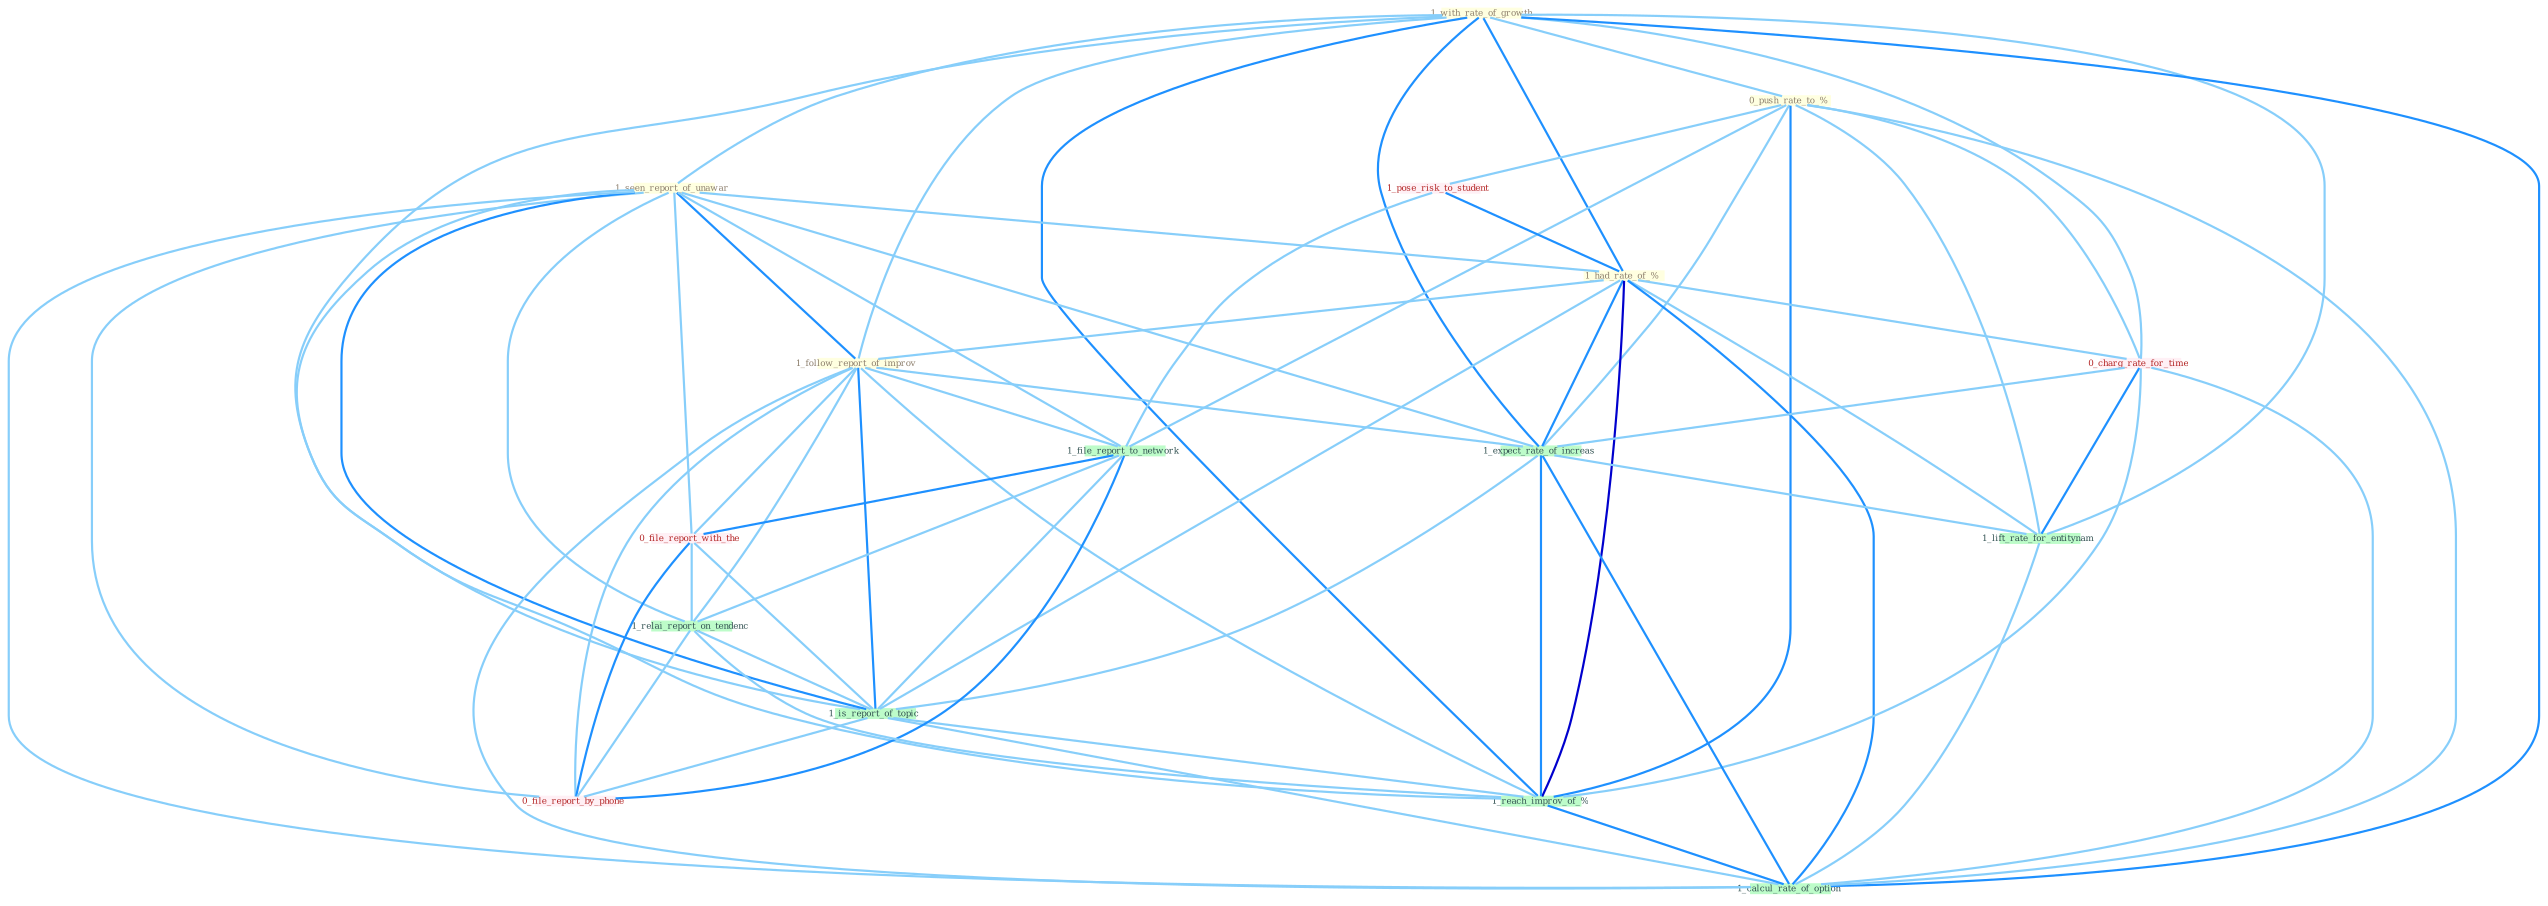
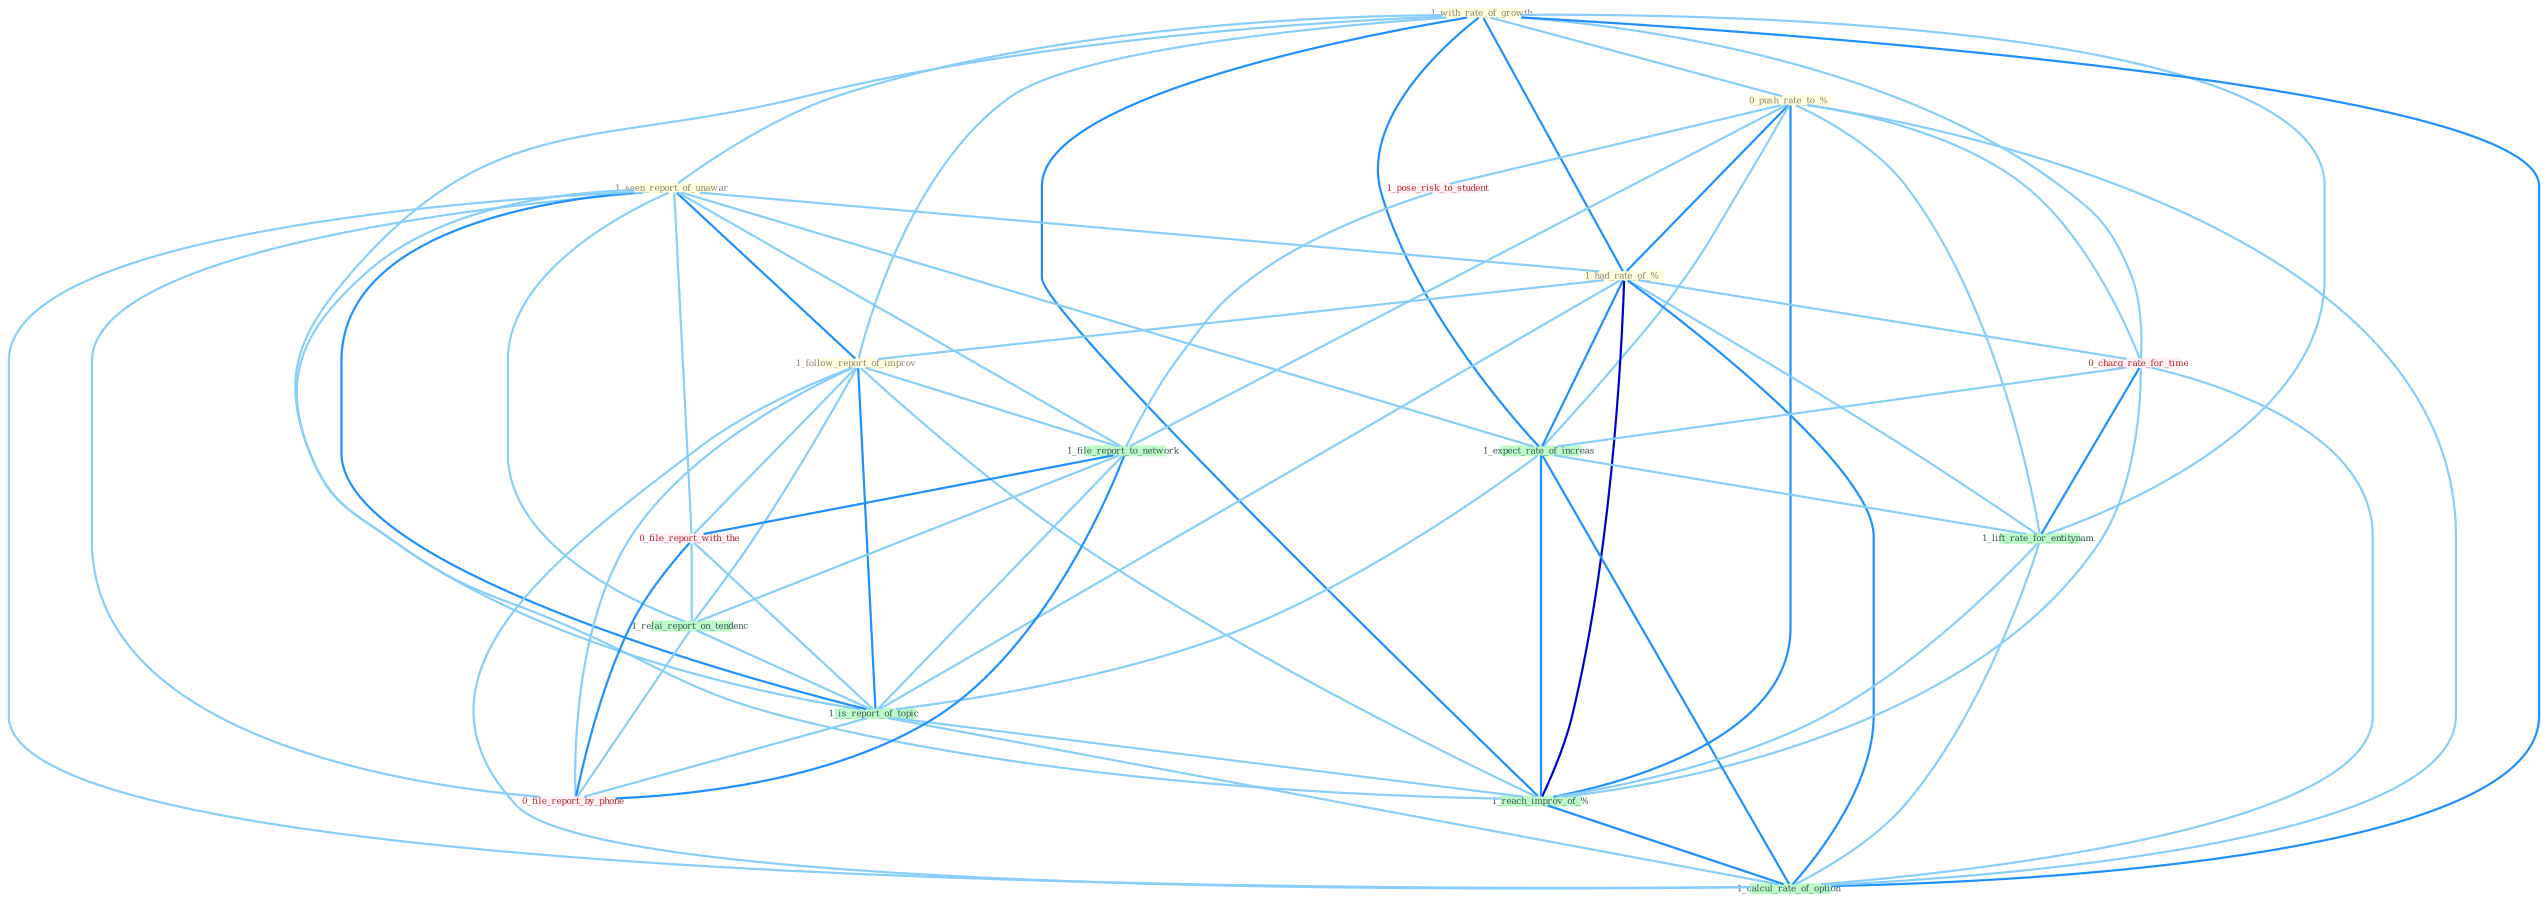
(1519, 226) -> (1707, 188)
(1167, 403) -> none
(1082, 766) -> (1822, 718)
